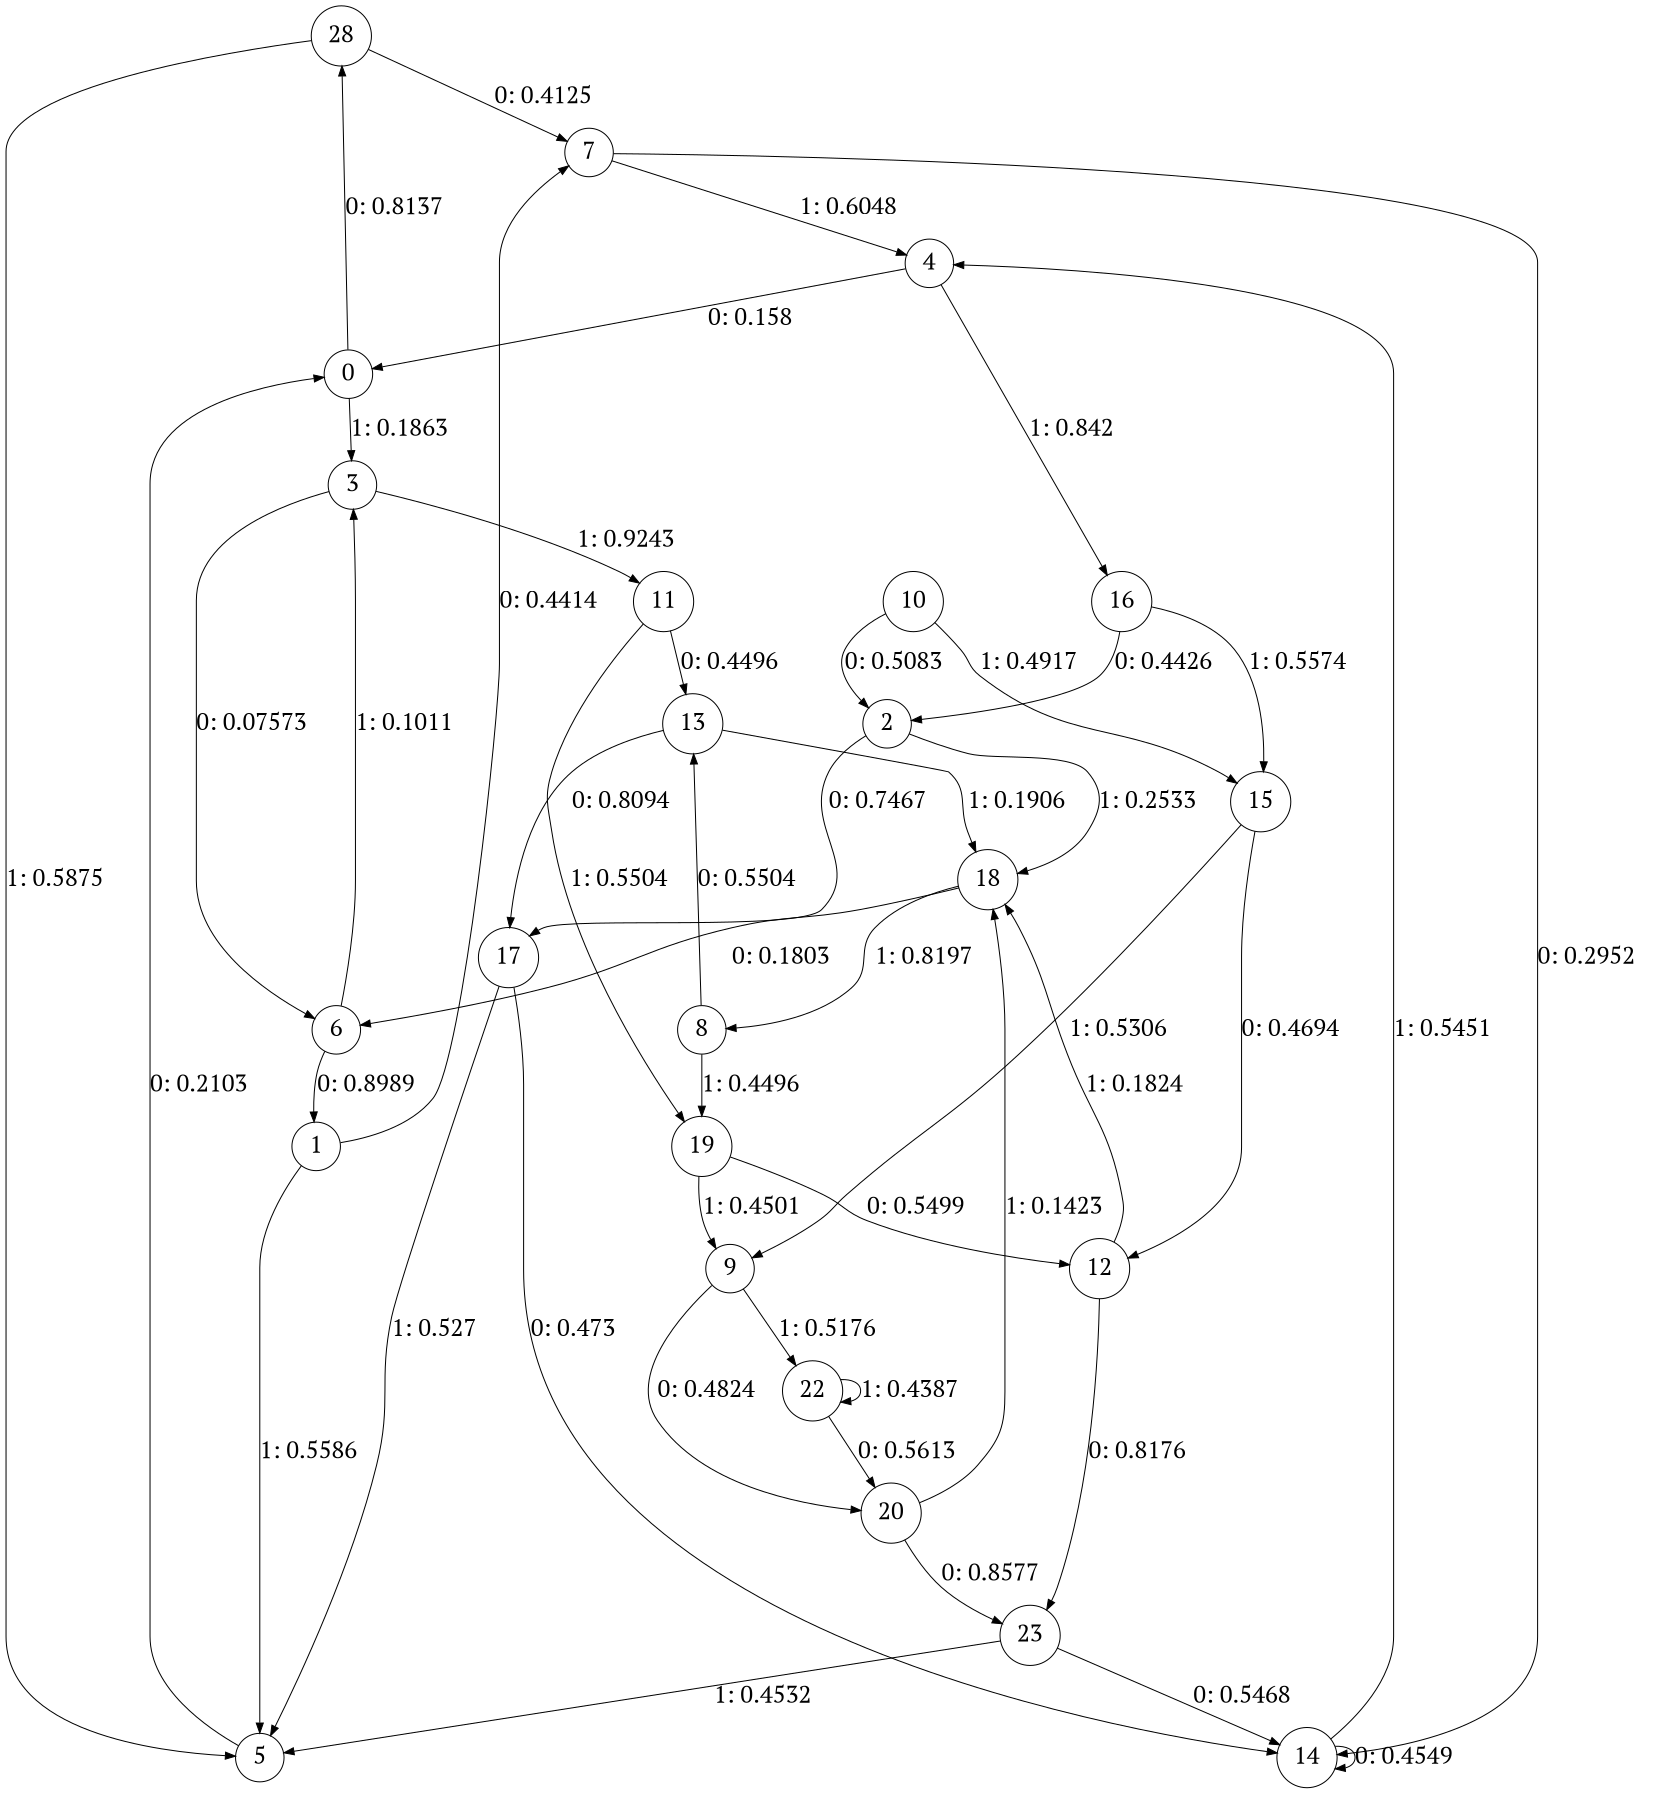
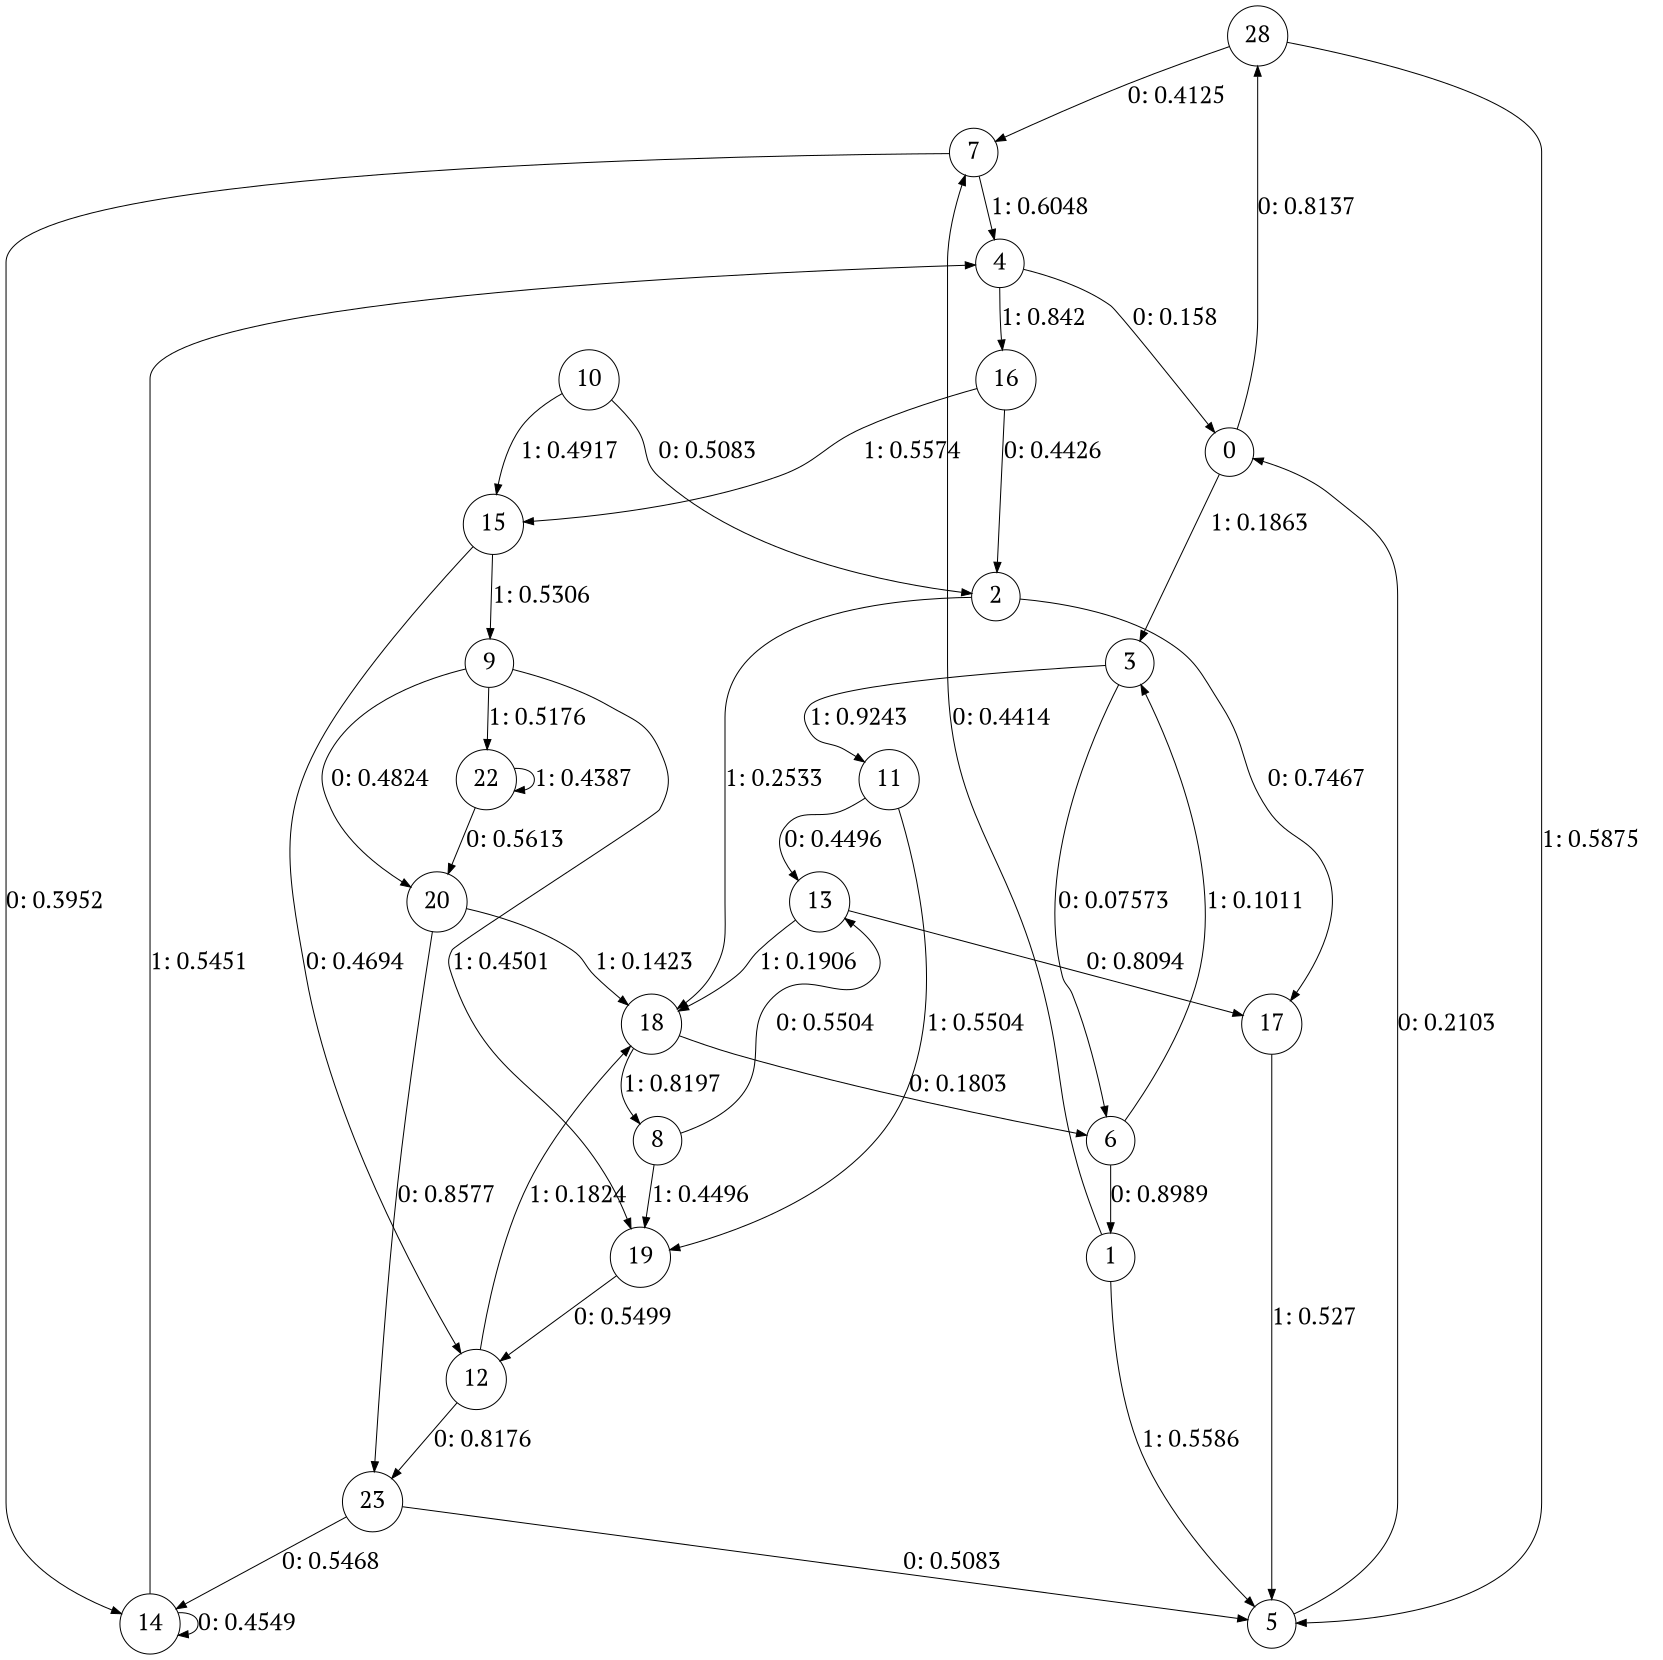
(1596, 958) -> (64, 902)
(700, 1209) -> (516, 906)
(688, 1549) -> none
(772, 1697) -> (961, 1563)
